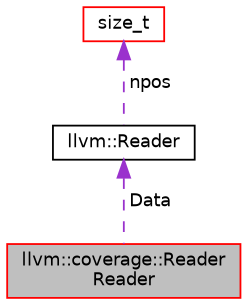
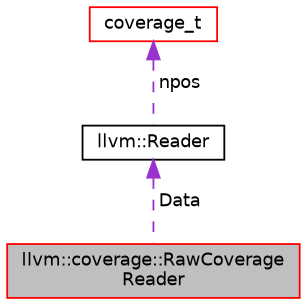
(124, 24) -> (153, 24)
(124, 271) -> (153, 271)
